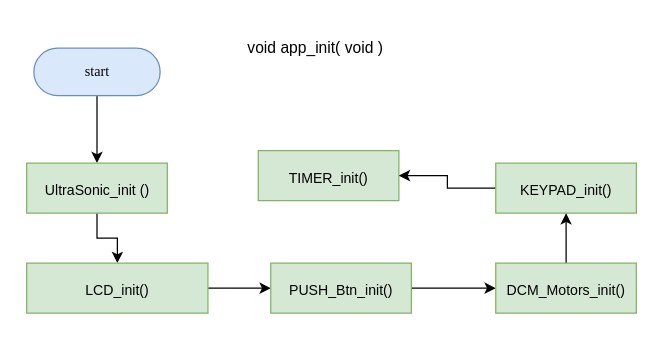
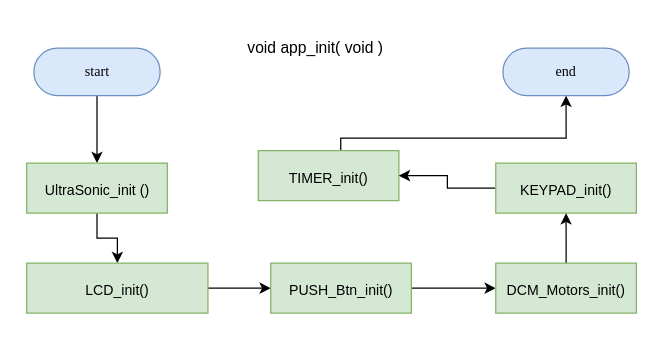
none -> (566, 72)
none -> (464, 138)
